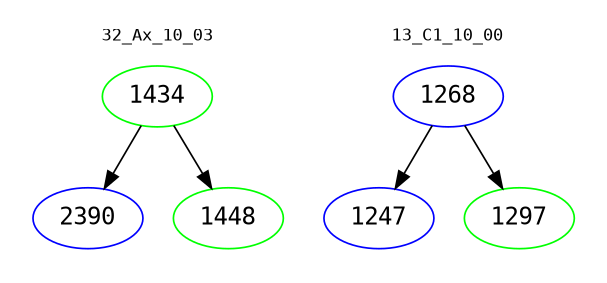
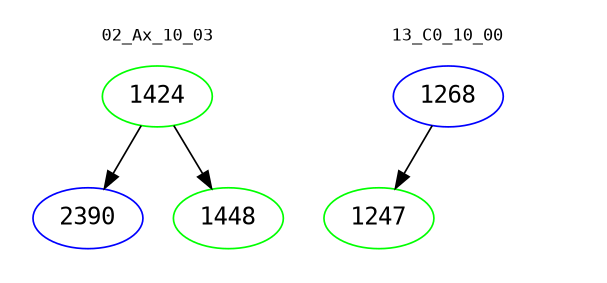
(158, 36) -> (158, 36)
(448, 36) -> (448, 36)
(157, 96) -> (157, 96)
(379, 218) -> (379, 218)
(519, 218) -> none
